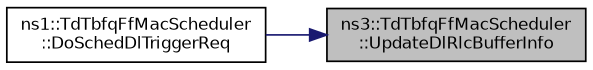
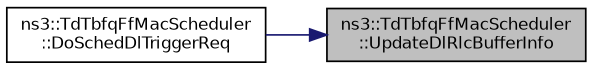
(136, 35) -> (136, 35)
